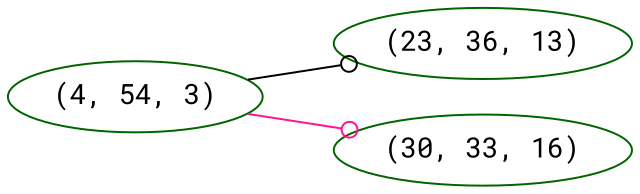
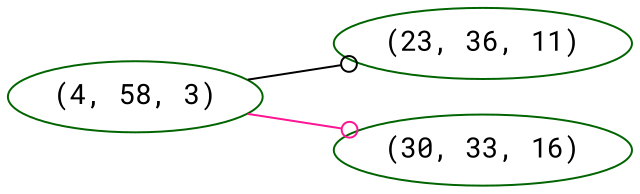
(483, 43) -> (483, 43)
(135, 97) -> (135, 97)
